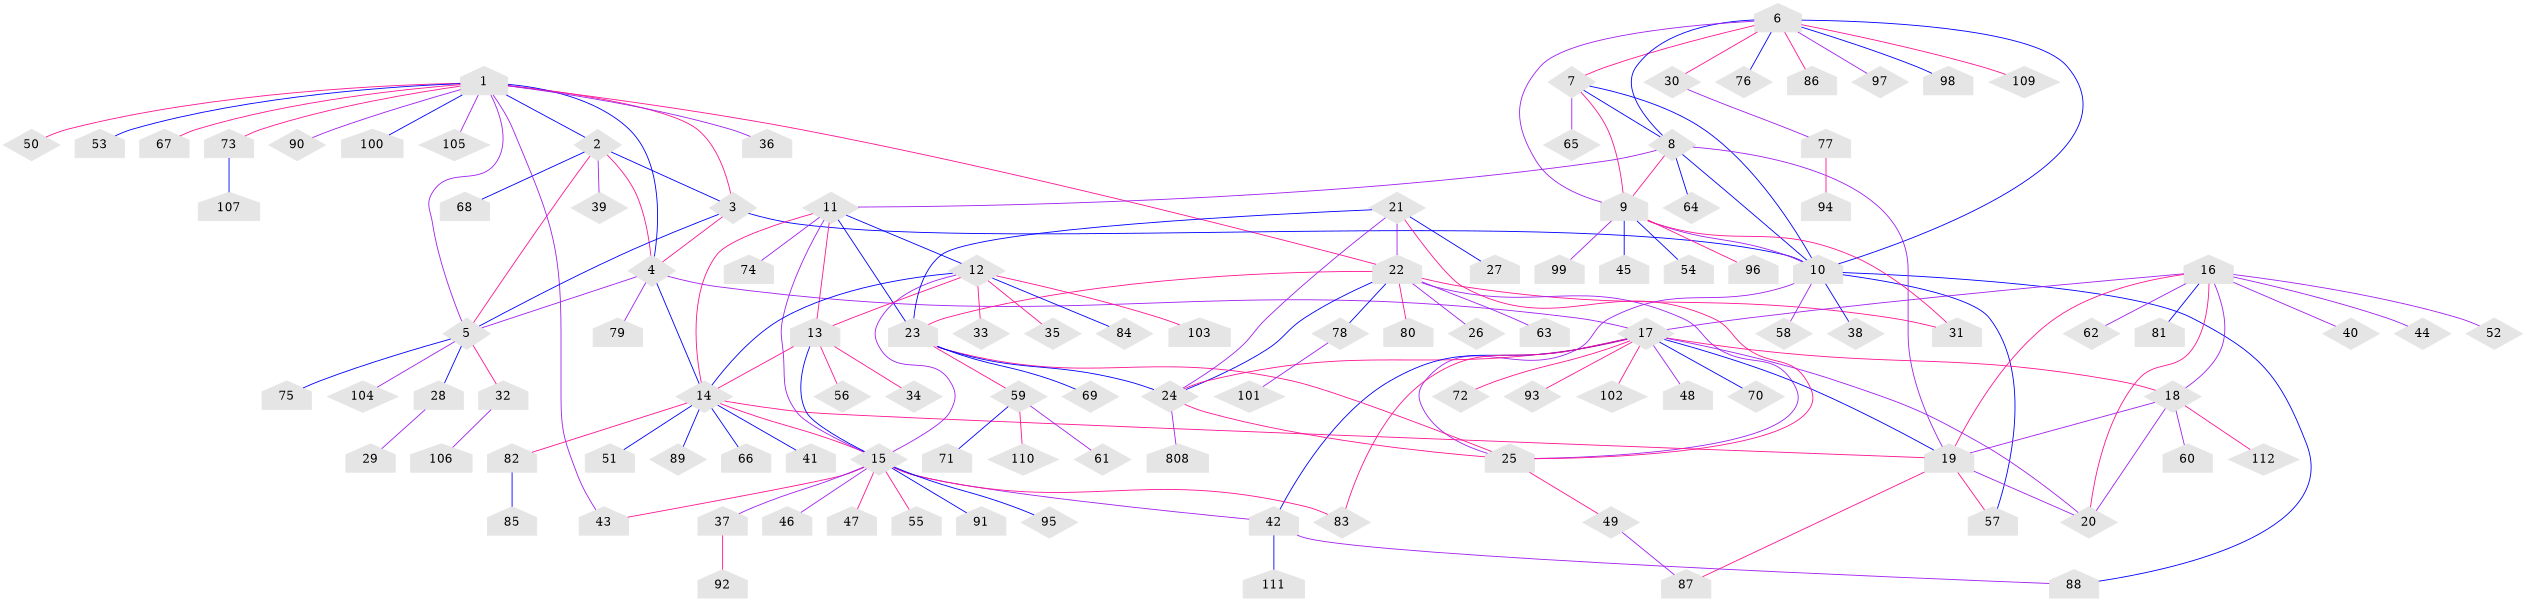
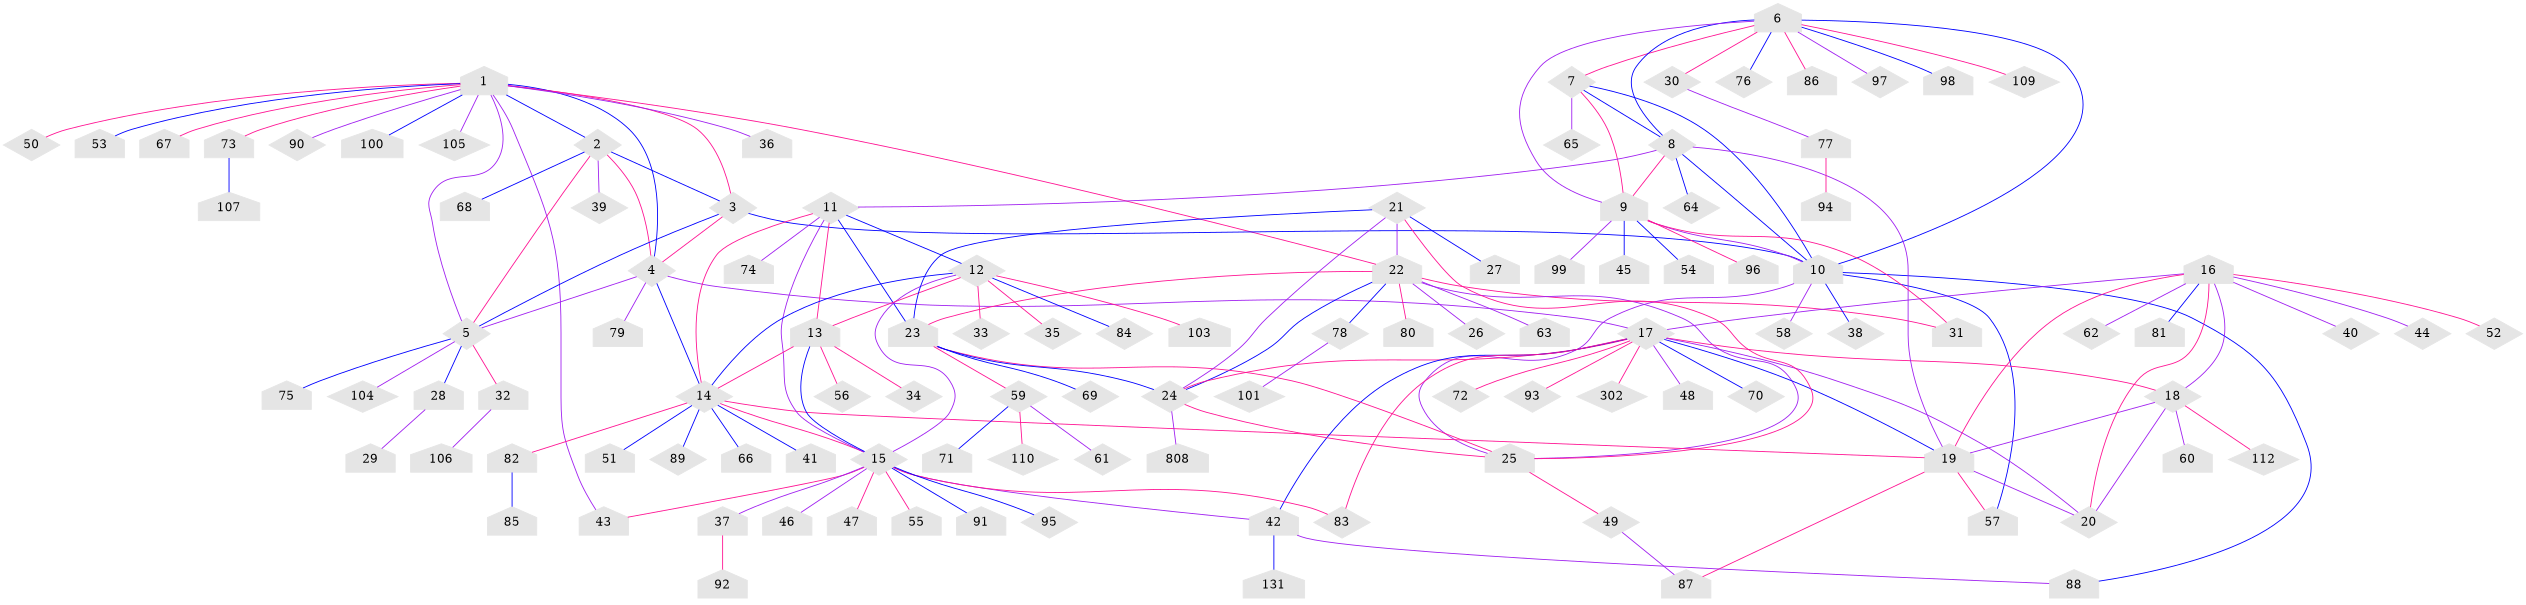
(2358, 294) -> (2358, 294)
(1612, 397) -> (1612, 397)
(1274, 585) -> (1274, 585)
